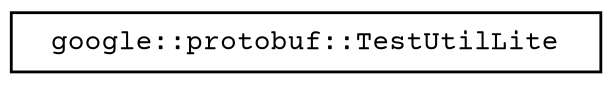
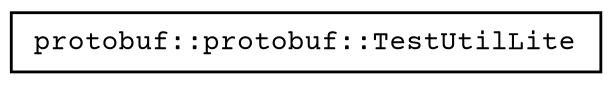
(306, 42) -> (306, 42)
